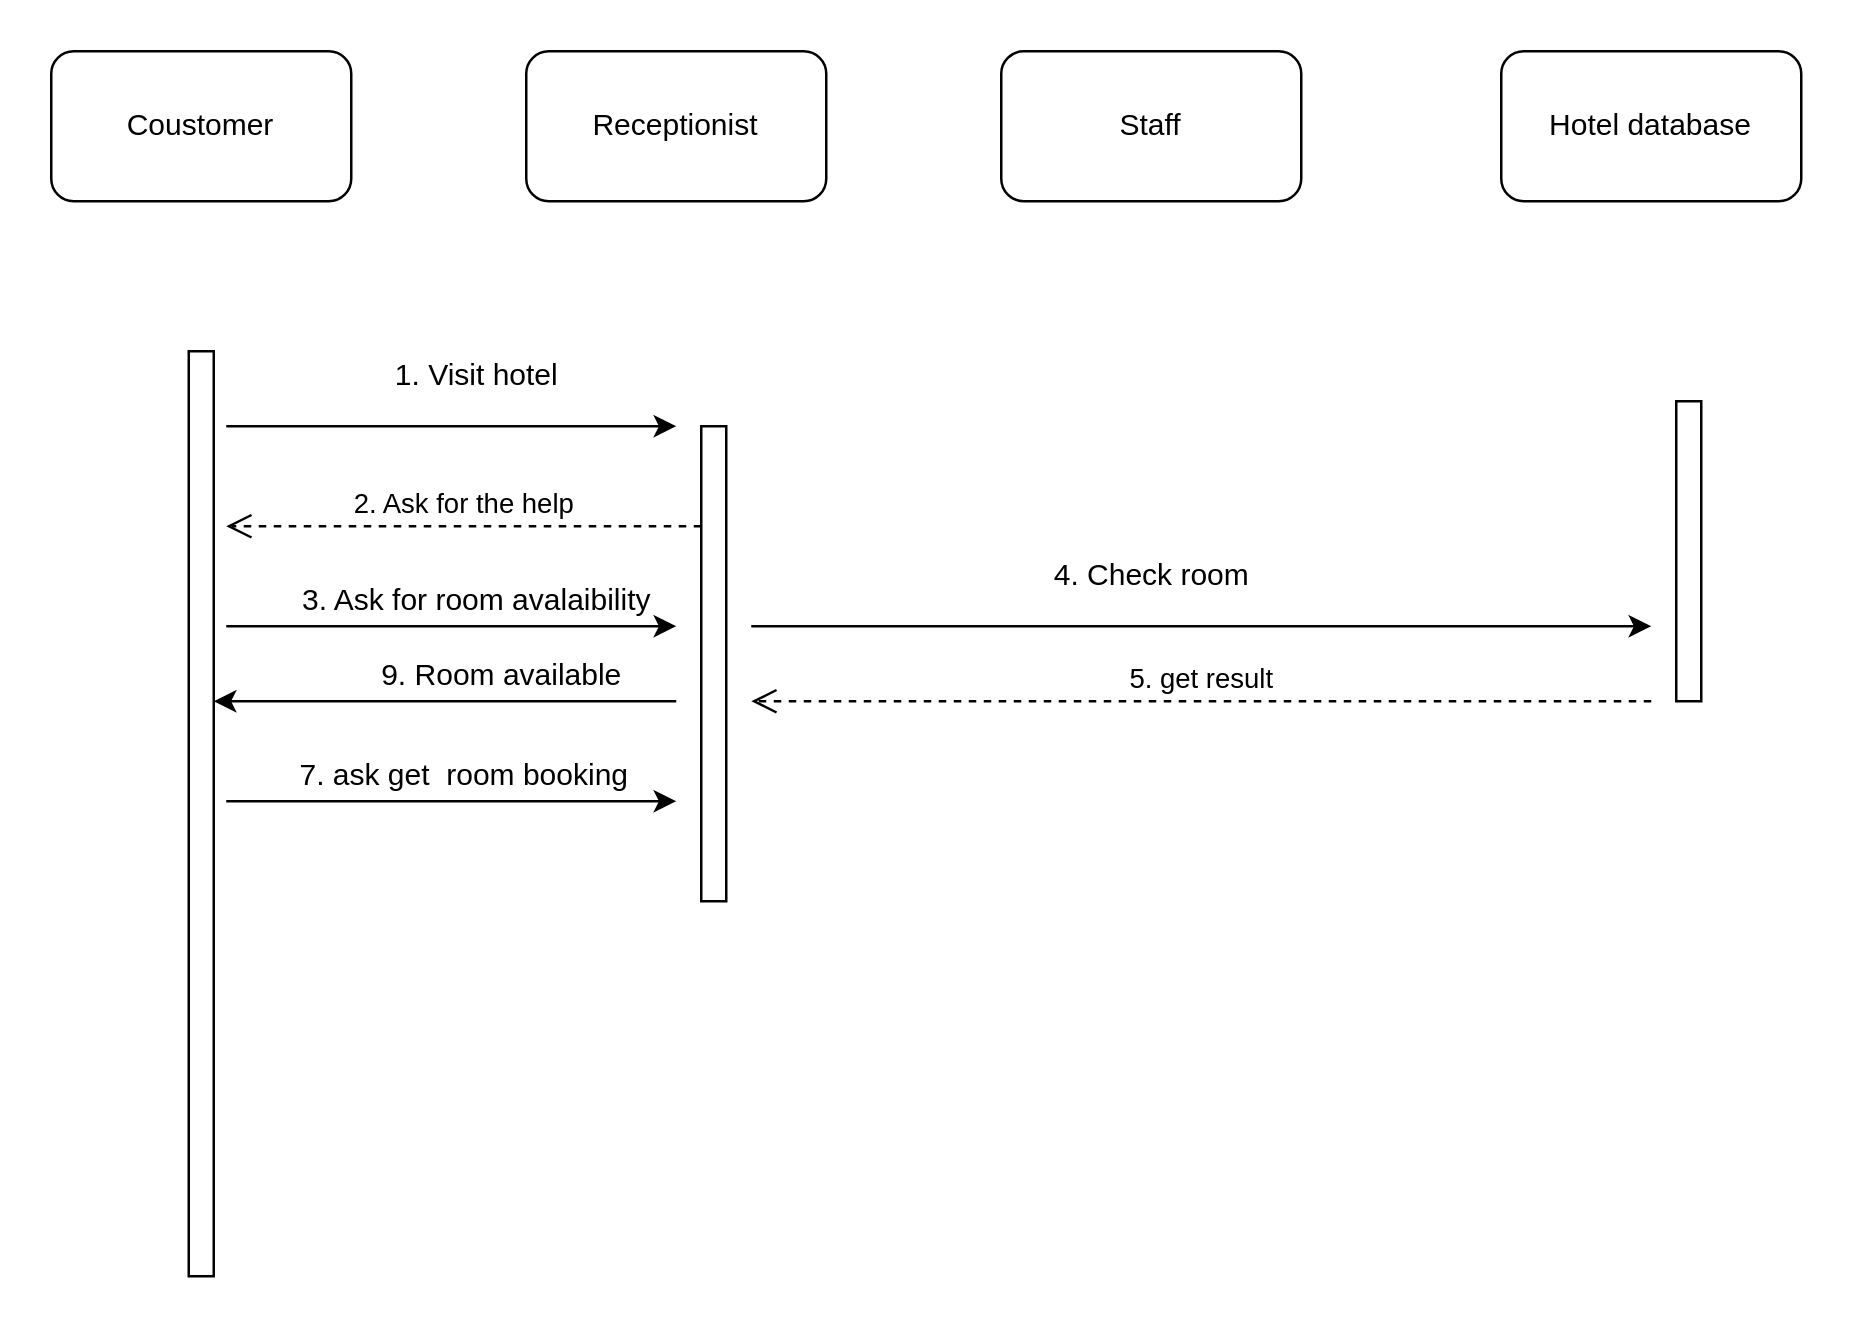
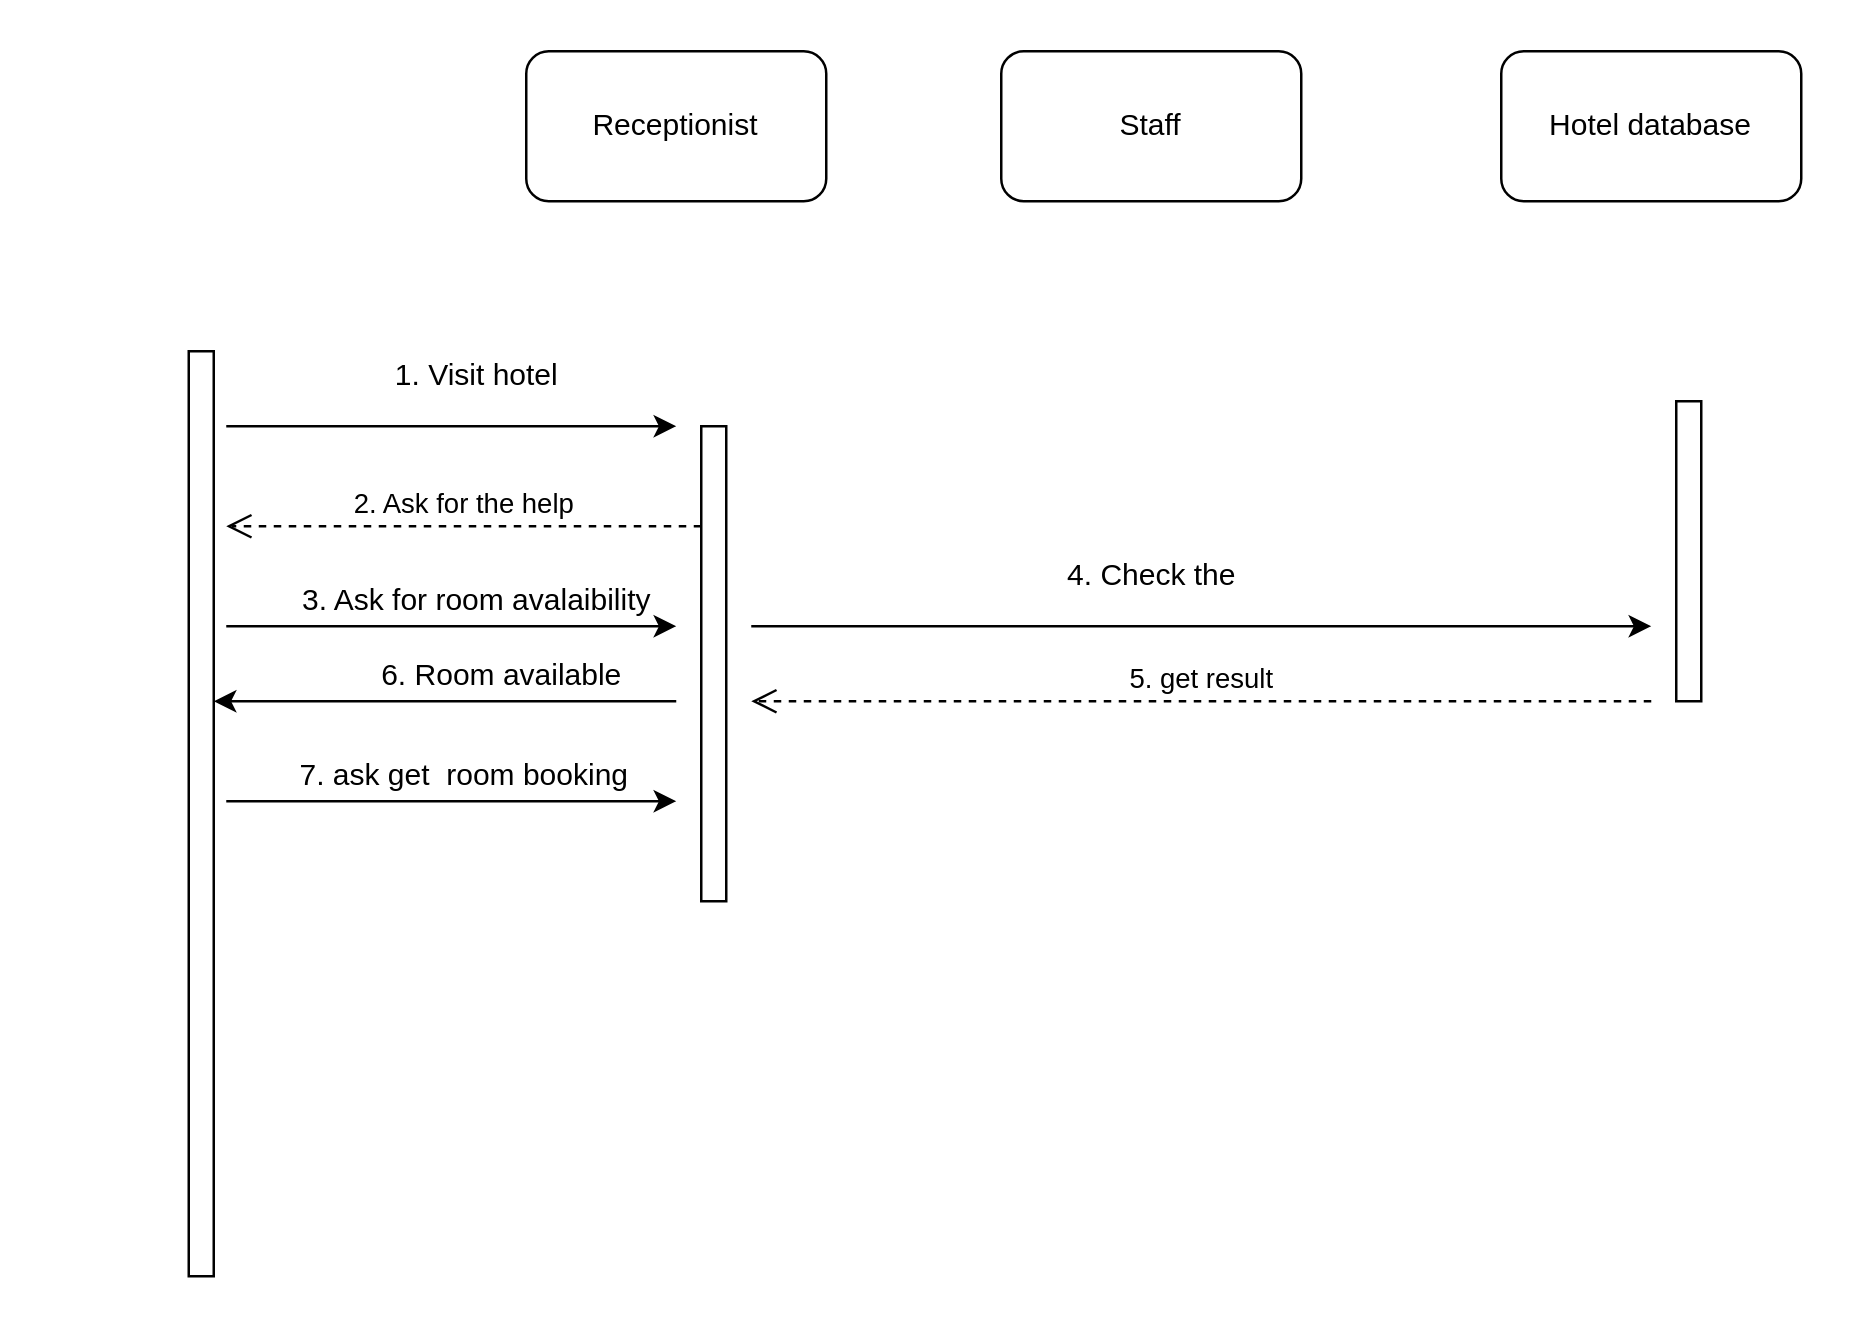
(201, 126) -> none
(1153, 576) -> (1153, 576)
(503, 676) -> (503, 676)
